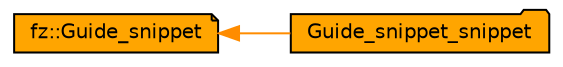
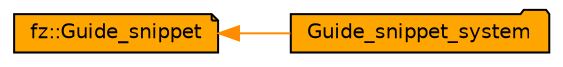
(420, 33) -> (420, 33)
